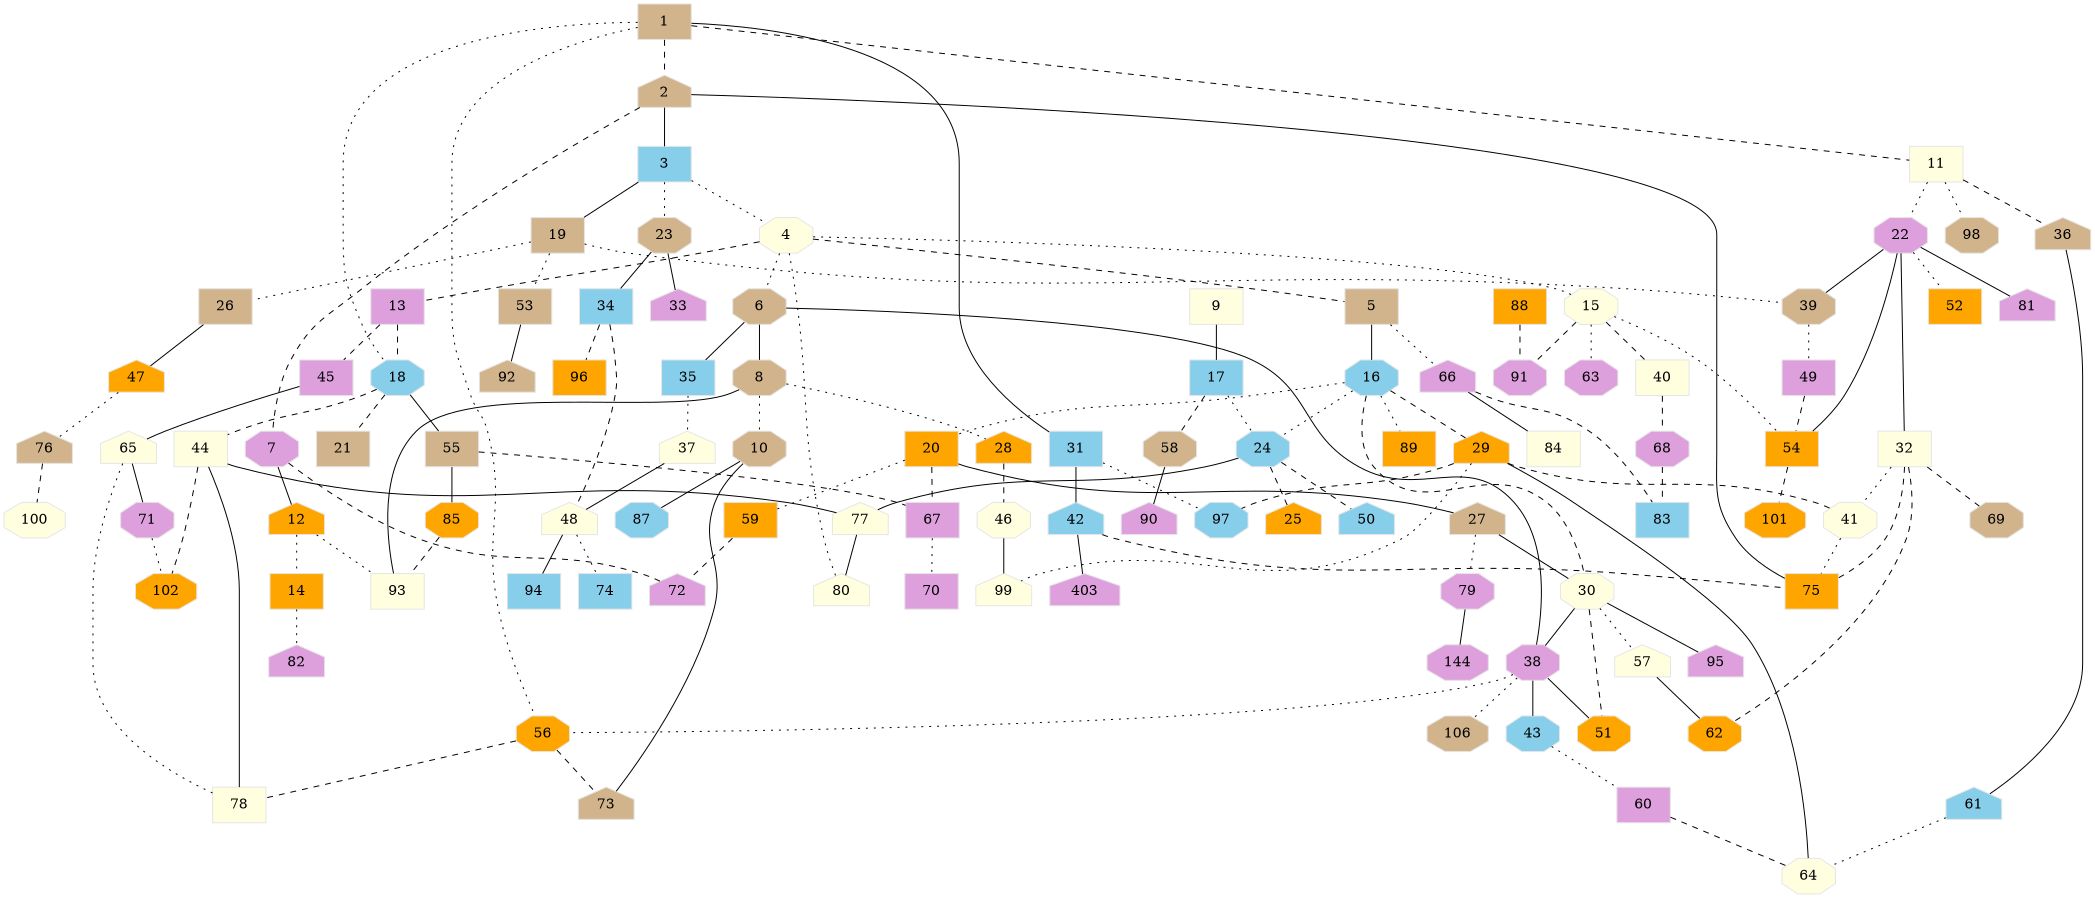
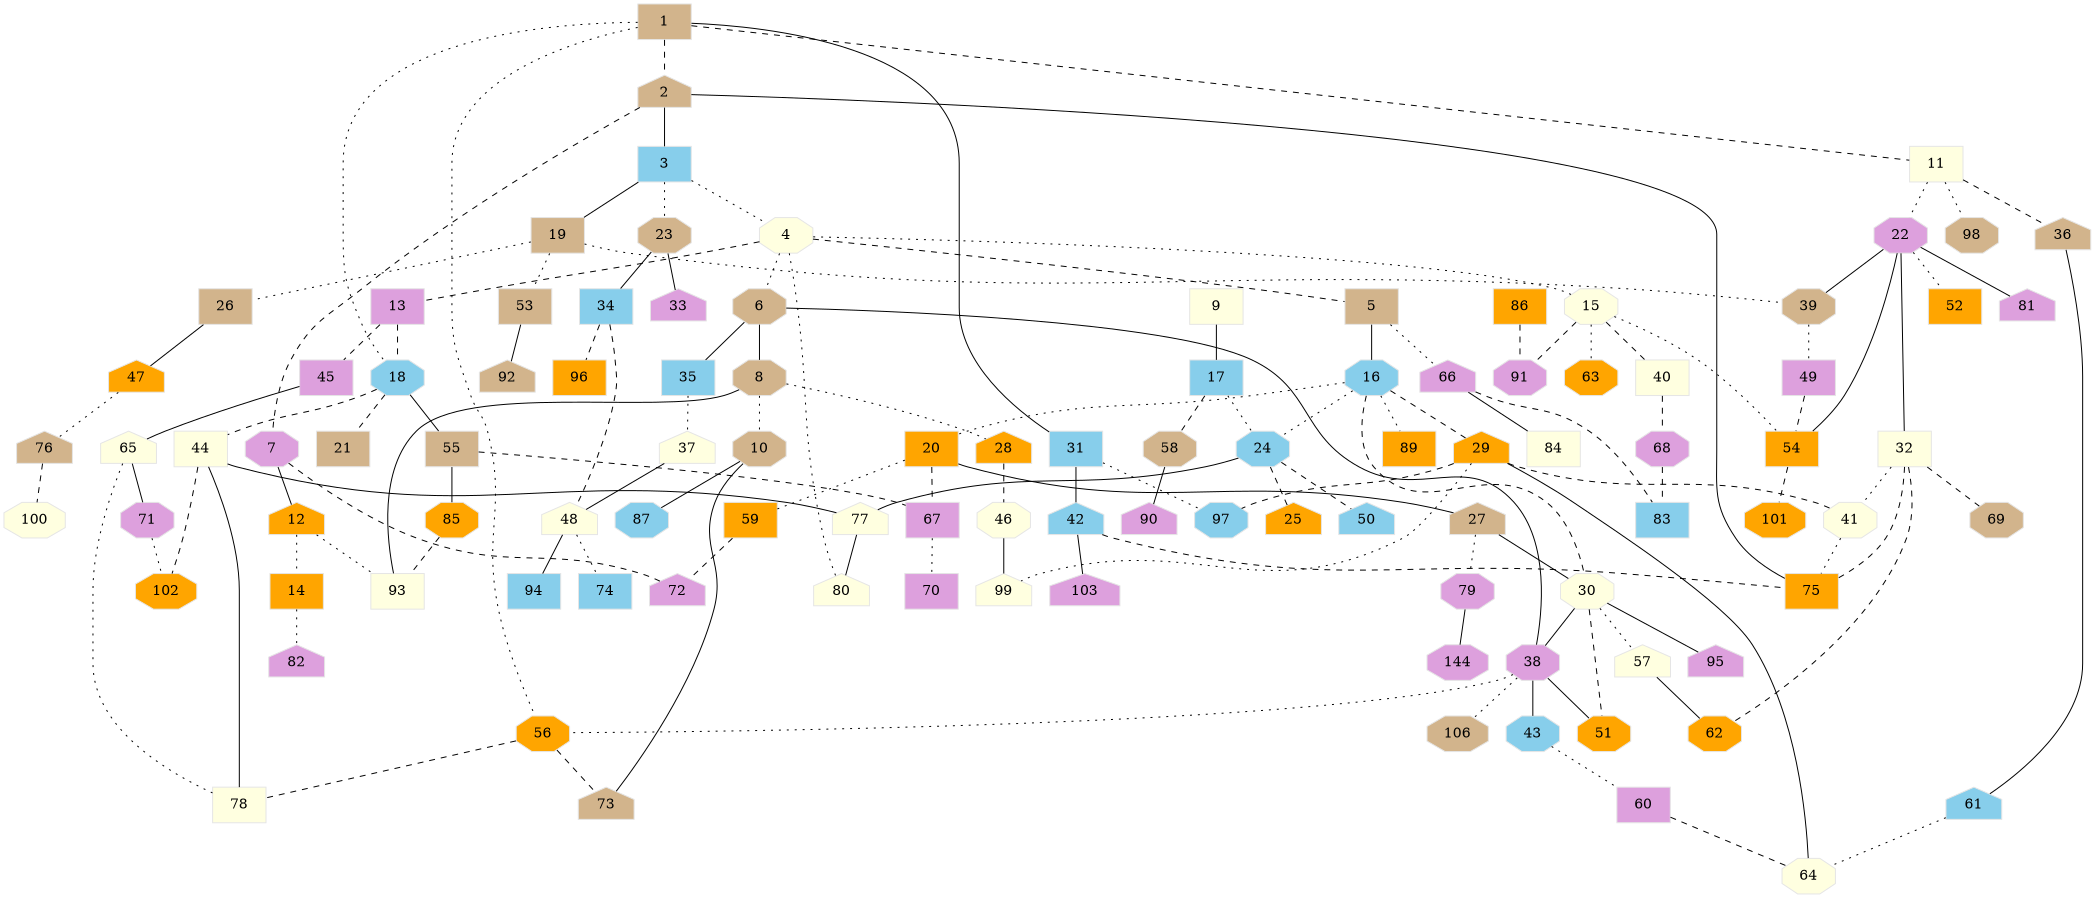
(1520, 307) -> (1520, 307)
(1591, 378) -> (1591, 378)
(1085, 591) -> (1085, 591)
